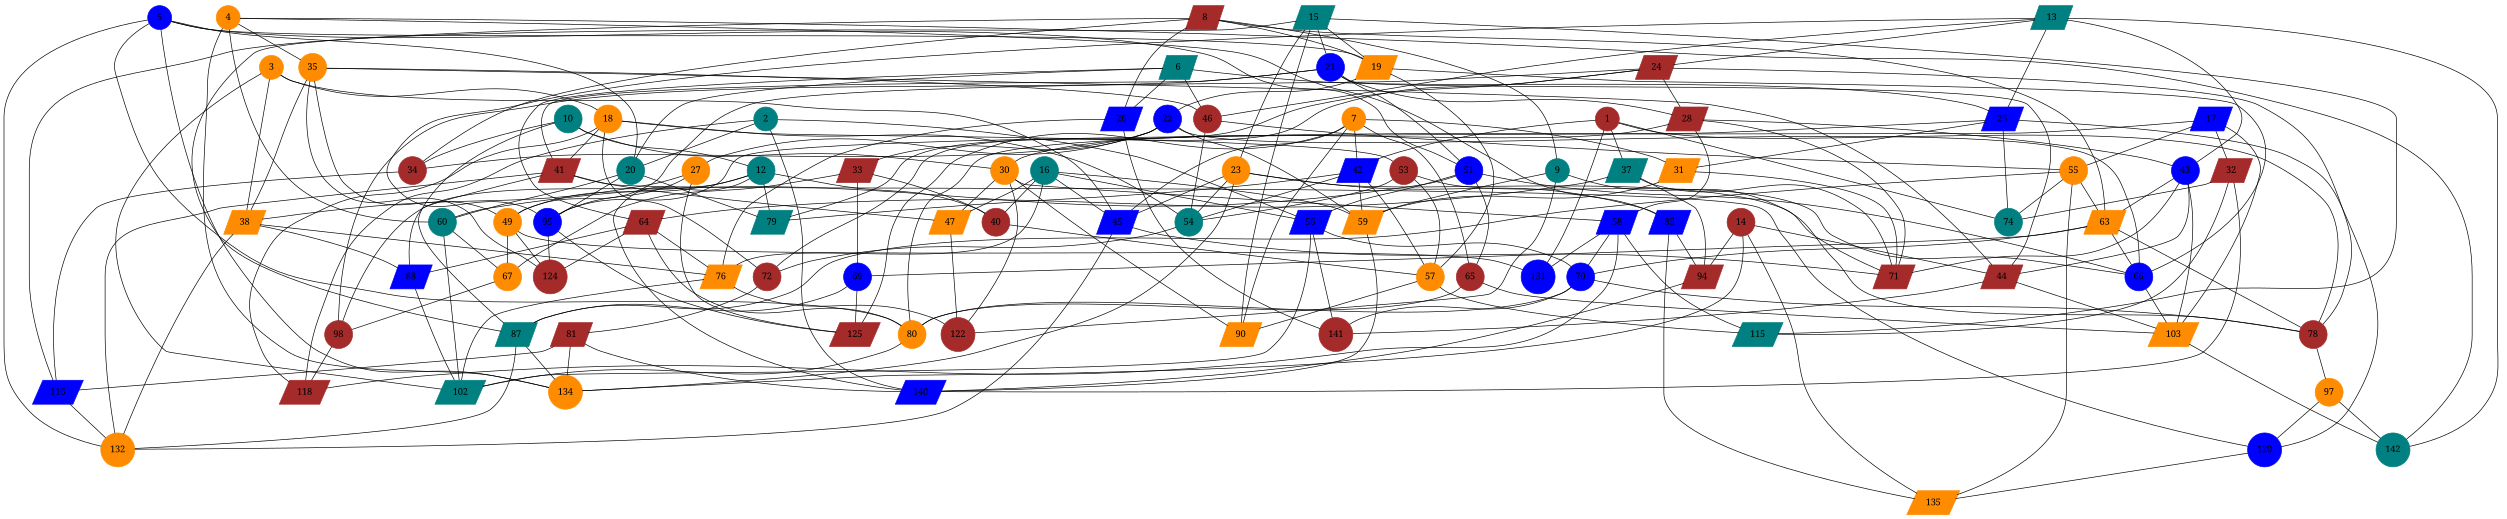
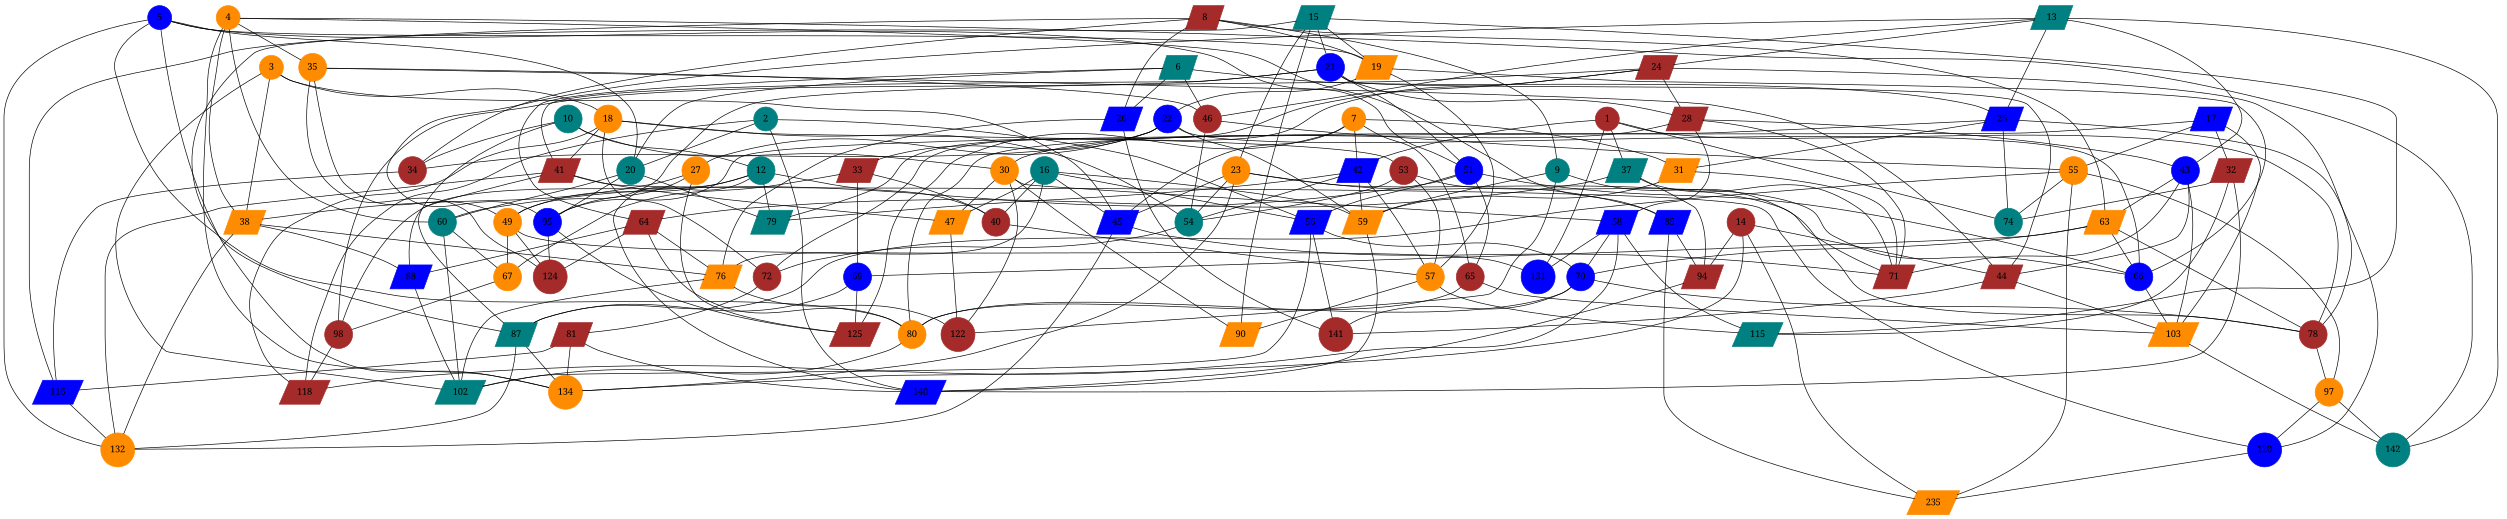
(279, 145) -> (209, 136)
(2089, 196) -> (2252, 239)
(1277, 223) -> none
(1933, 503) -> (1933, 503)
